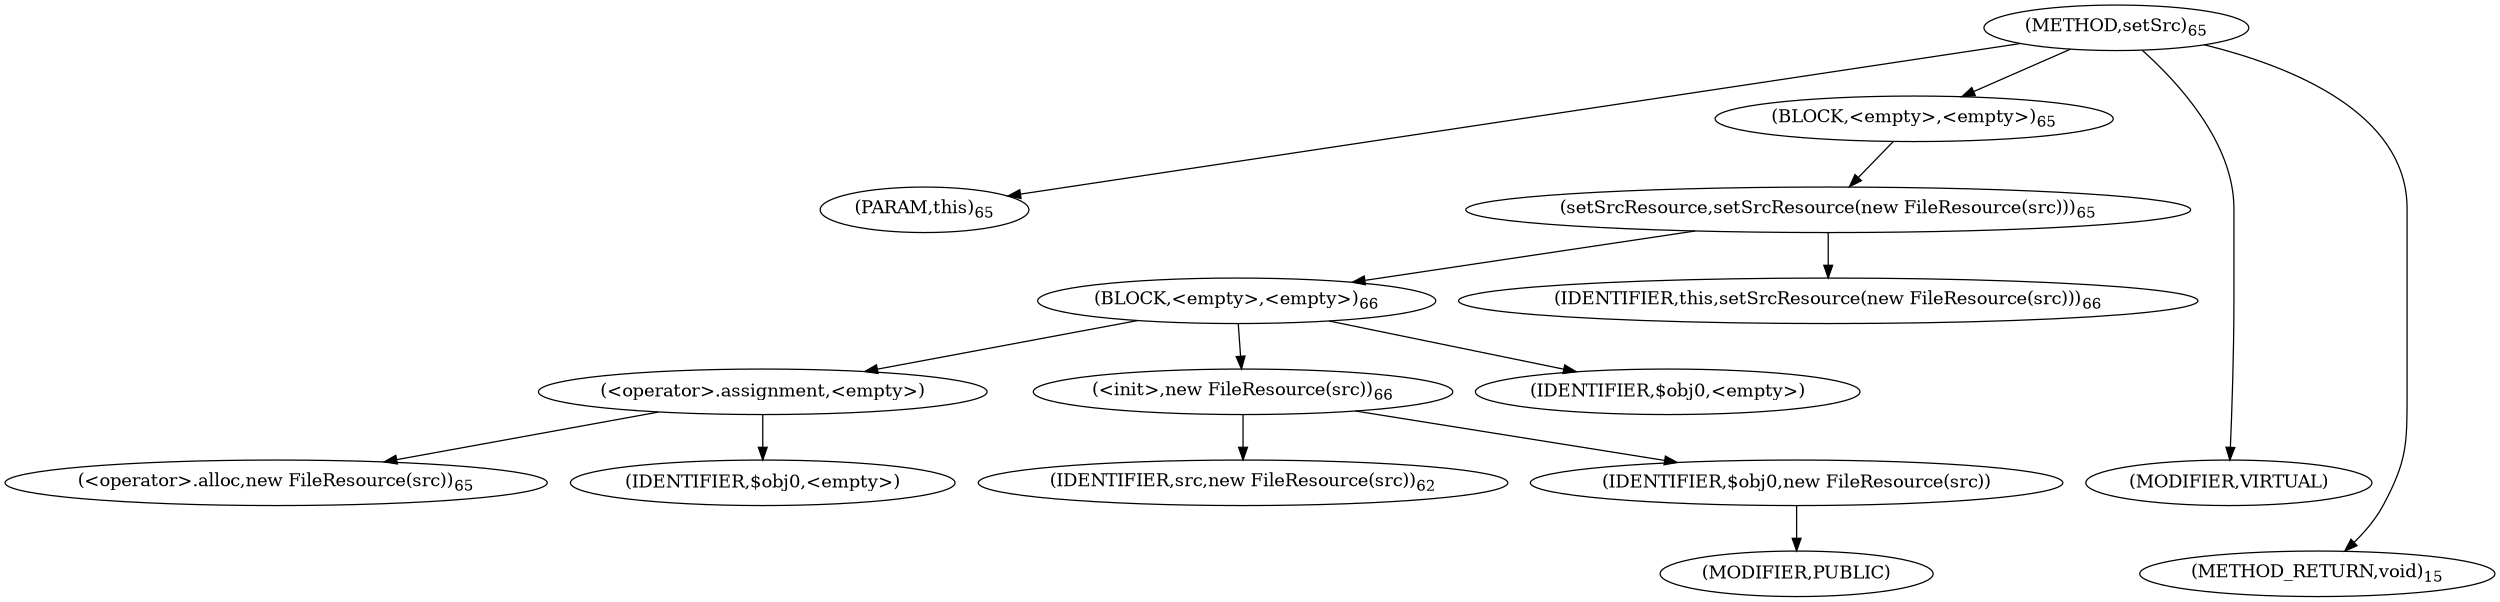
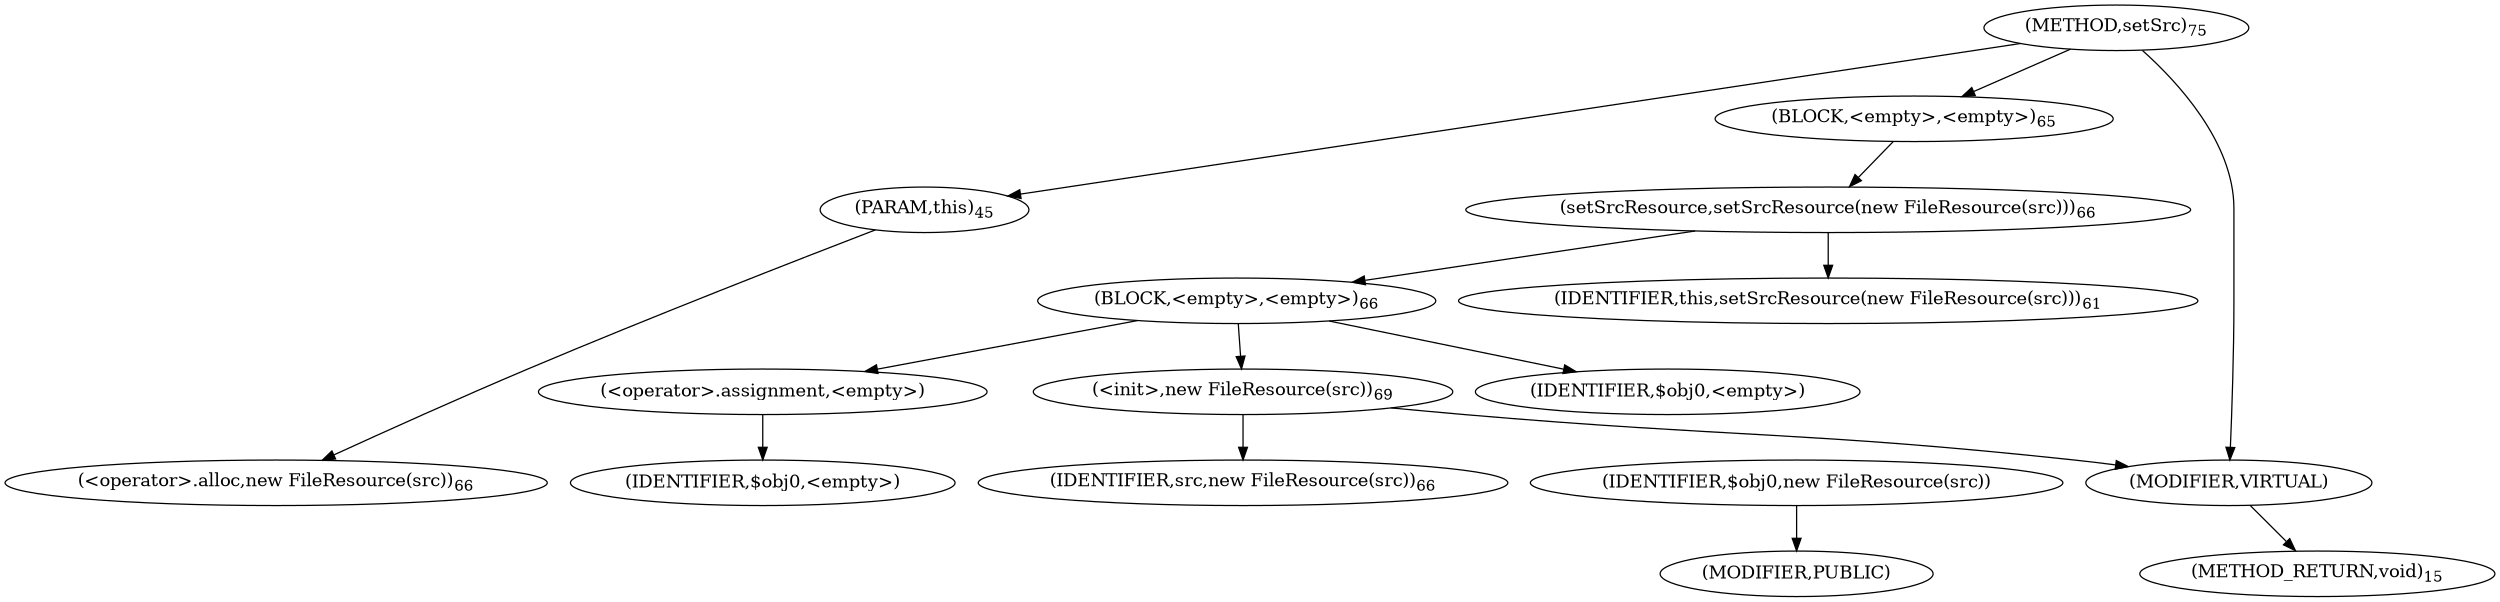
(2198, 26) -> (2198, 26)
(985, 208) -> (985, 208)
(2087, 208) -> (2087, 208)
(2407, 243) -> (2268, 524)
(2092, 299) -> (2092, 299)
(1384, 390) -> (1384, 390)
(528, 436) -> (603, 338)
(1510, 436) -> (1754, 434)
(464, 481) -> (464, 481)
(1426, 481) -> (1426, 481)
